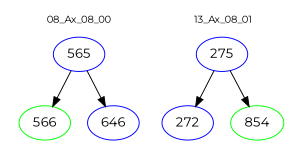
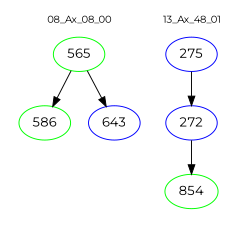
(223, 20) -> (192, 20)
(79, 54) -> (79, 54)
(237, 84) -> (192, 153)
(45, 123) -> (45, 123)
(113, 123) -> (114, 123)
